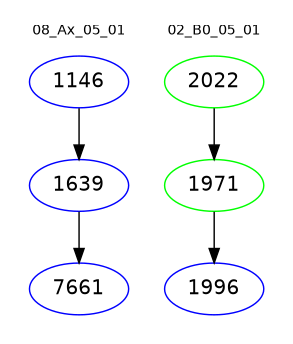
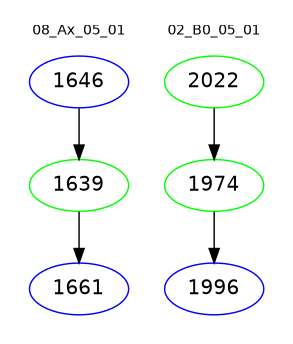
(79, 82) -> (79, 82)
(79, 185) -> (79, 185)
(214, 185) -> (214, 185)
(79, 289) -> (79, 289)
